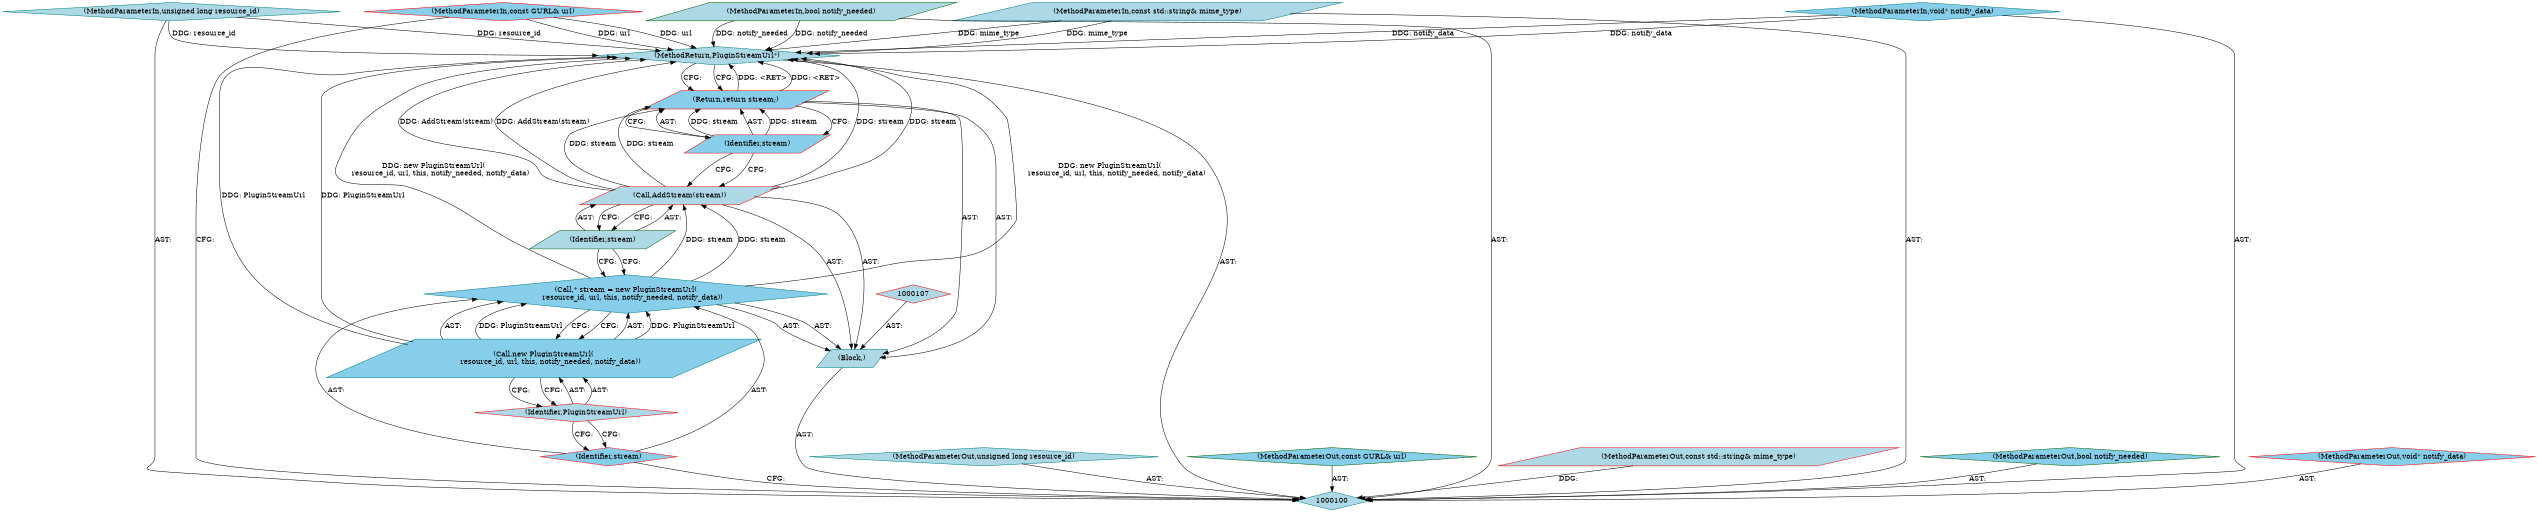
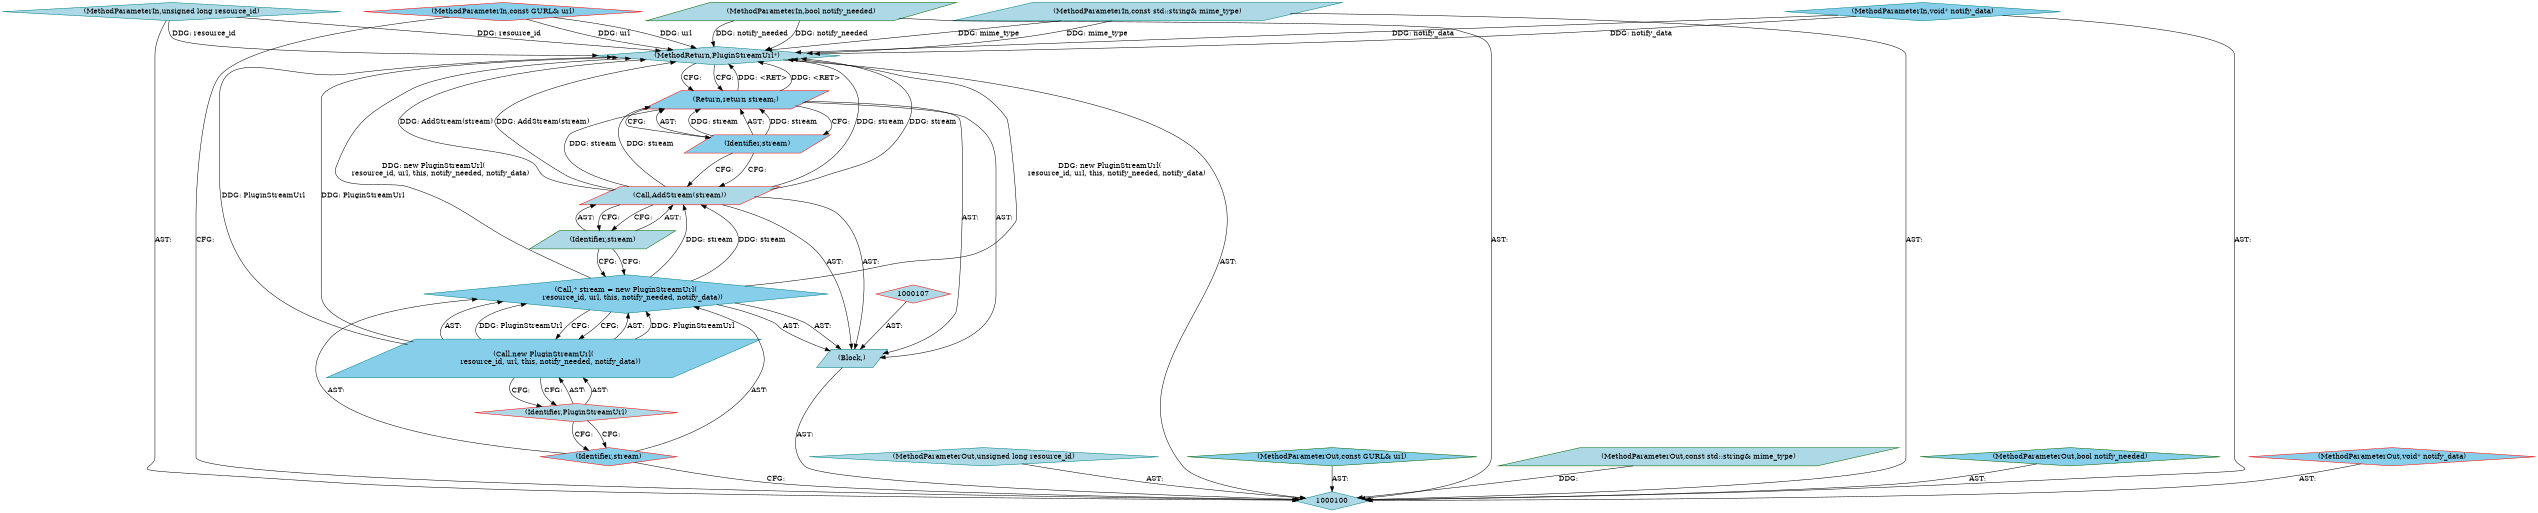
(1699, 457) -> (1699, 457)
